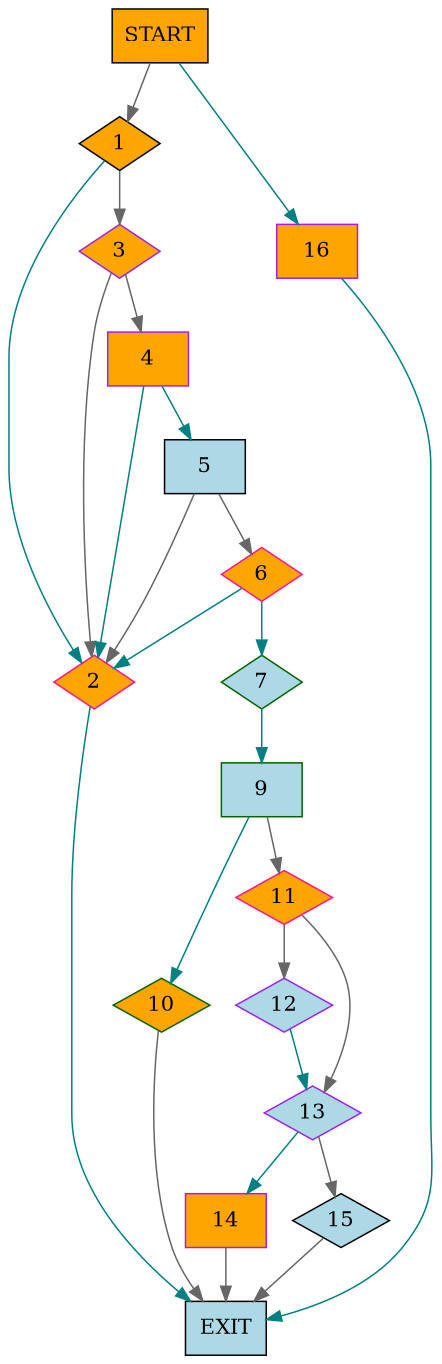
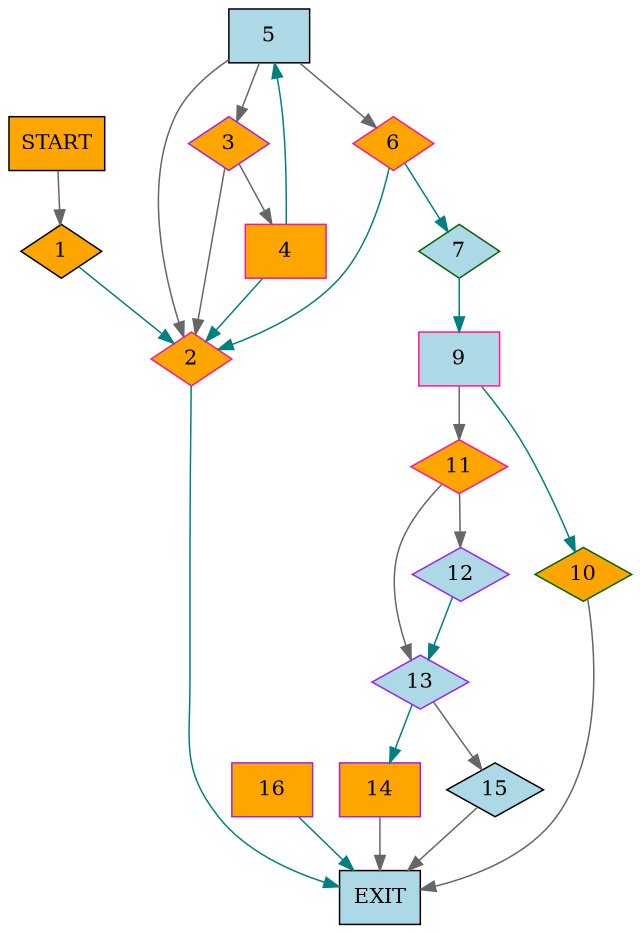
(234, 137) -> none
(120, 190) -> (251, 85)
(148, 359) -> (286, 251)
(262, 790) -> (459, 359)
